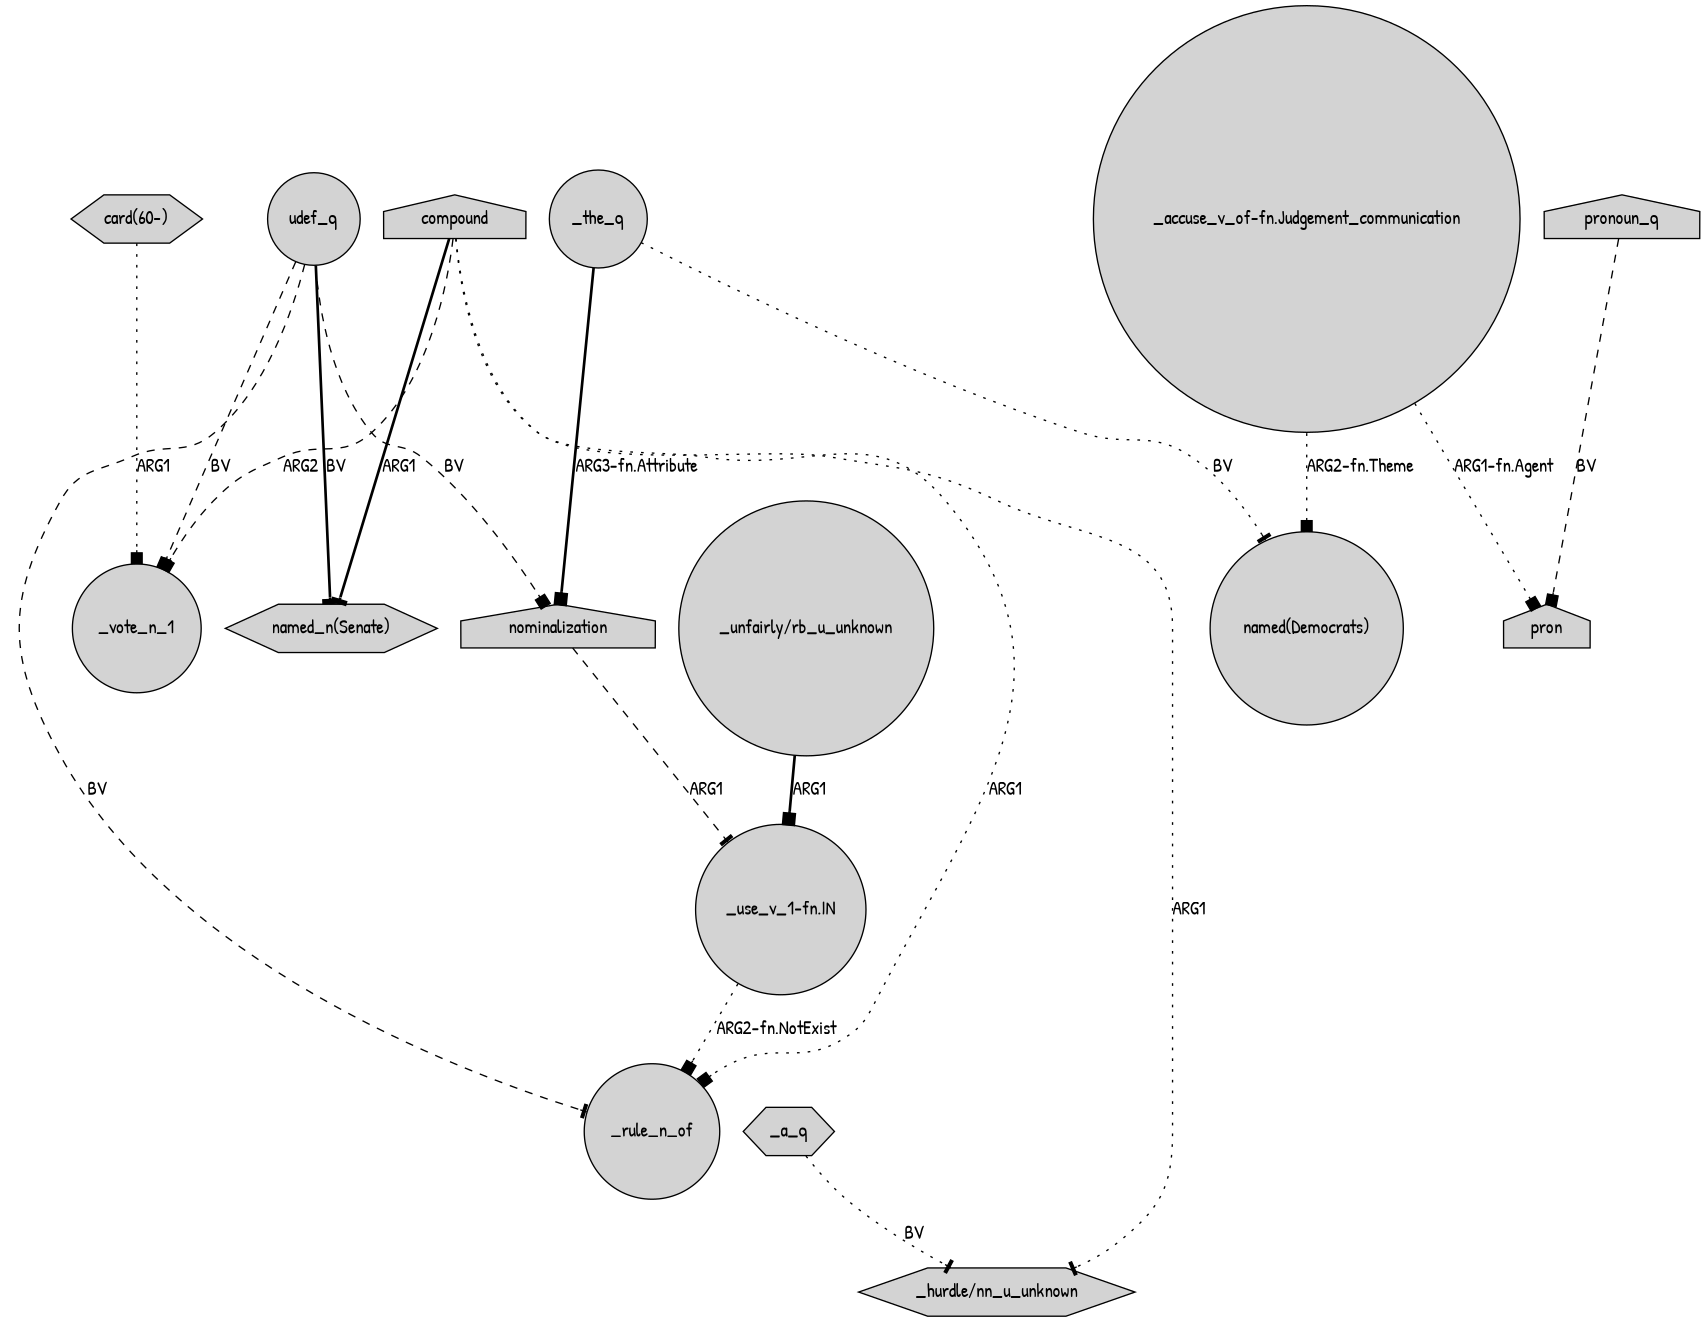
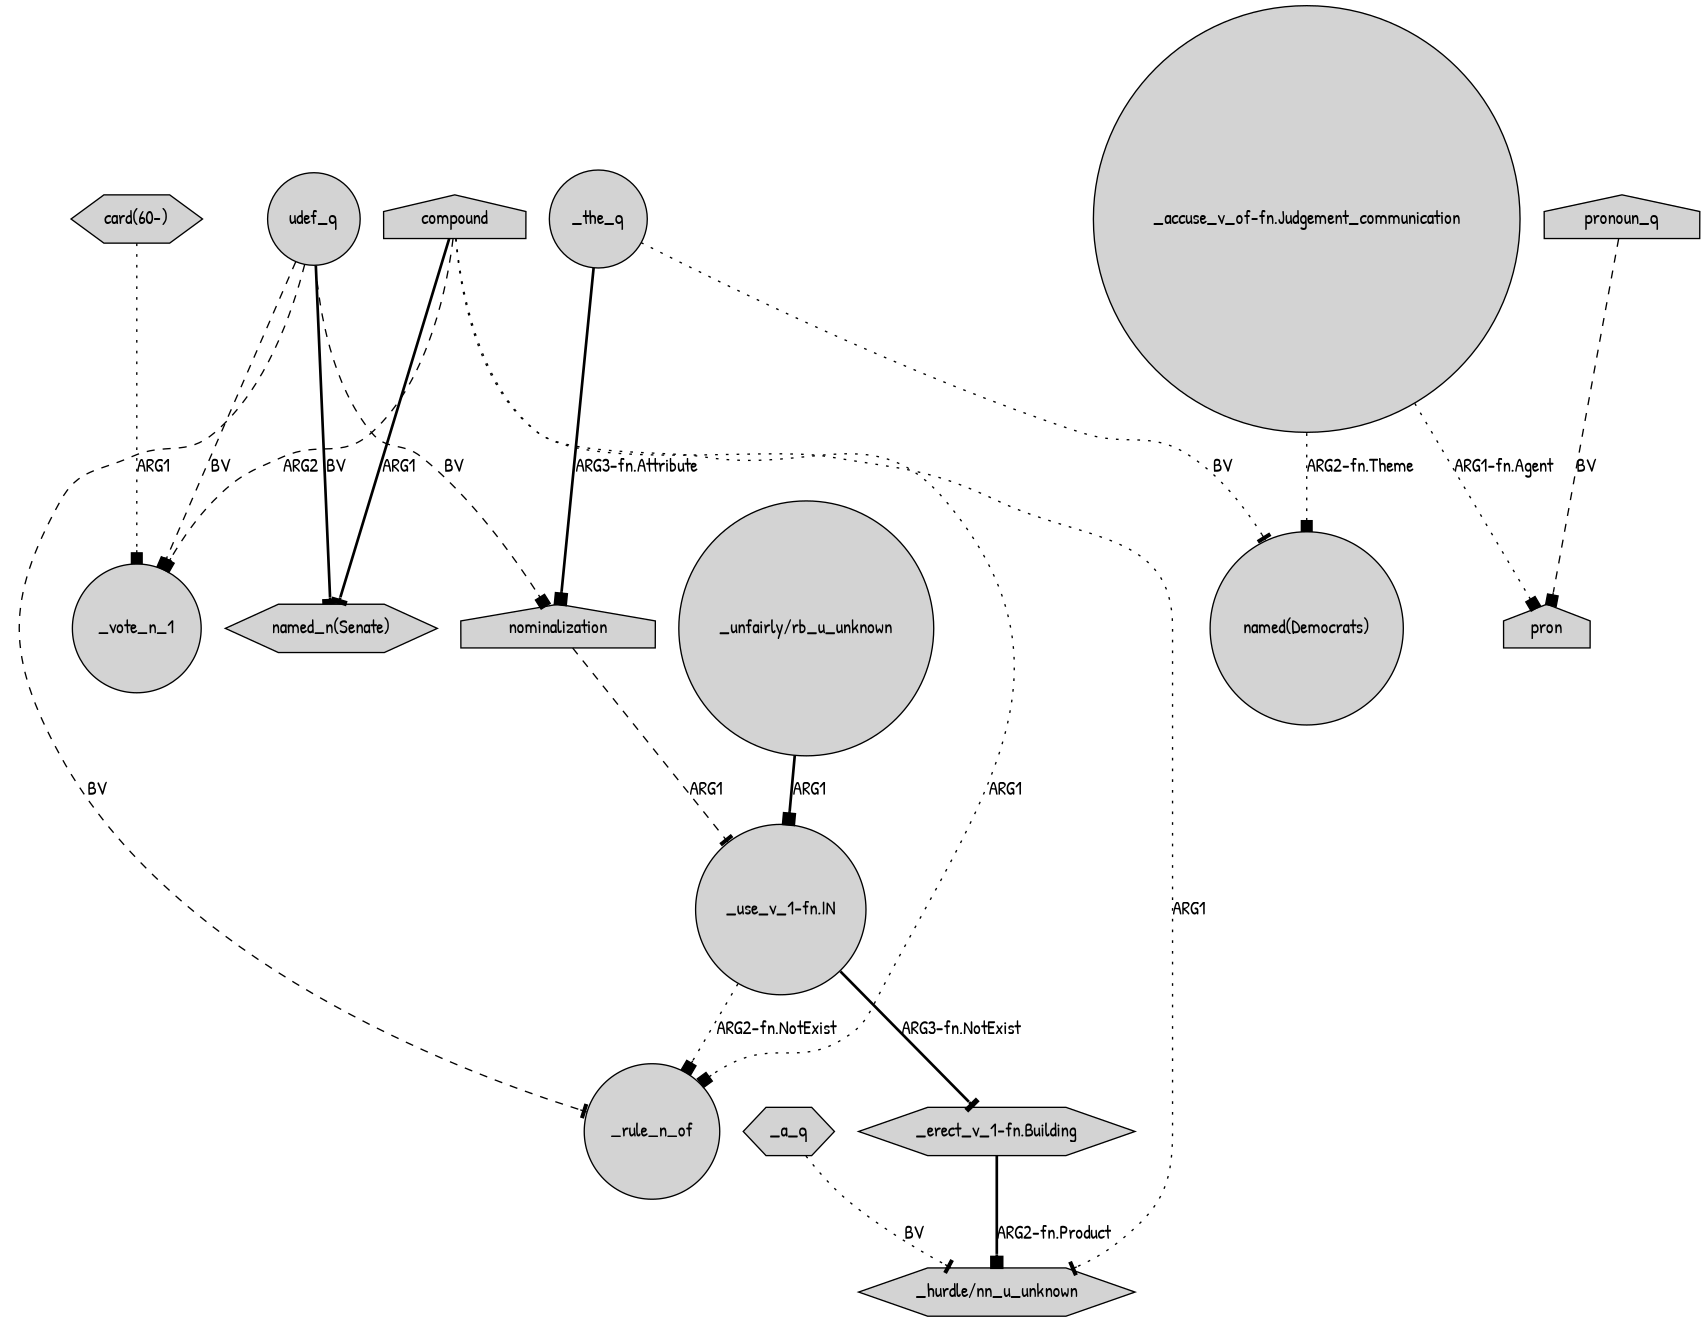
none -> (997, 1131)
